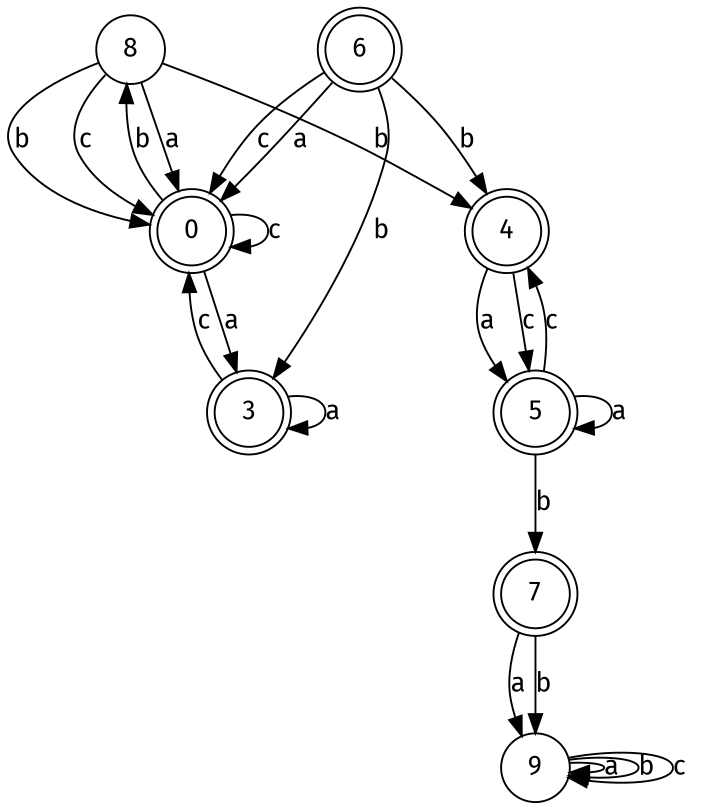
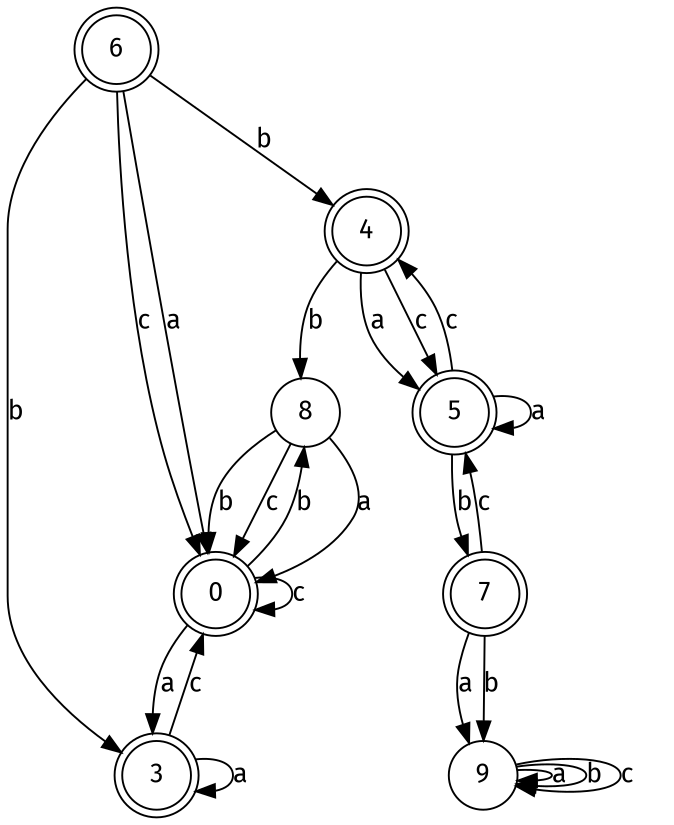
(311, 124) -> (308, 306)
none -> (477, 512)
